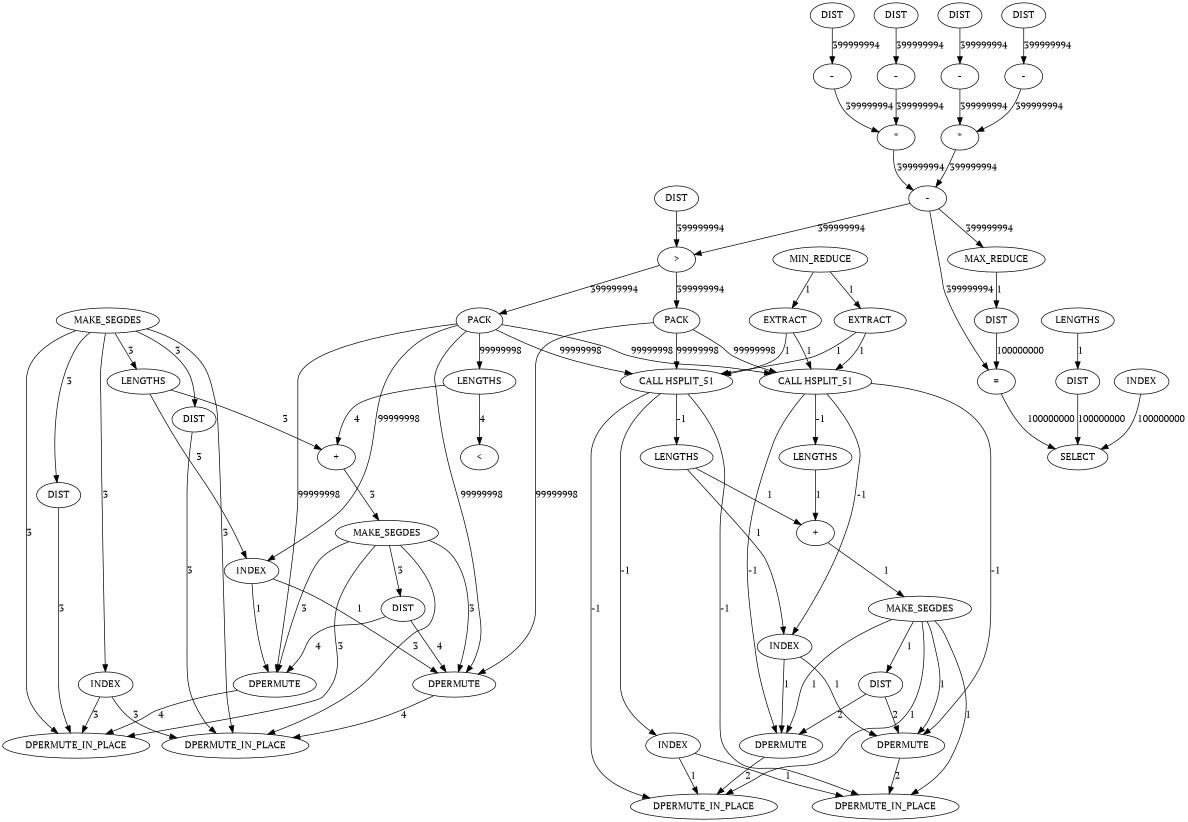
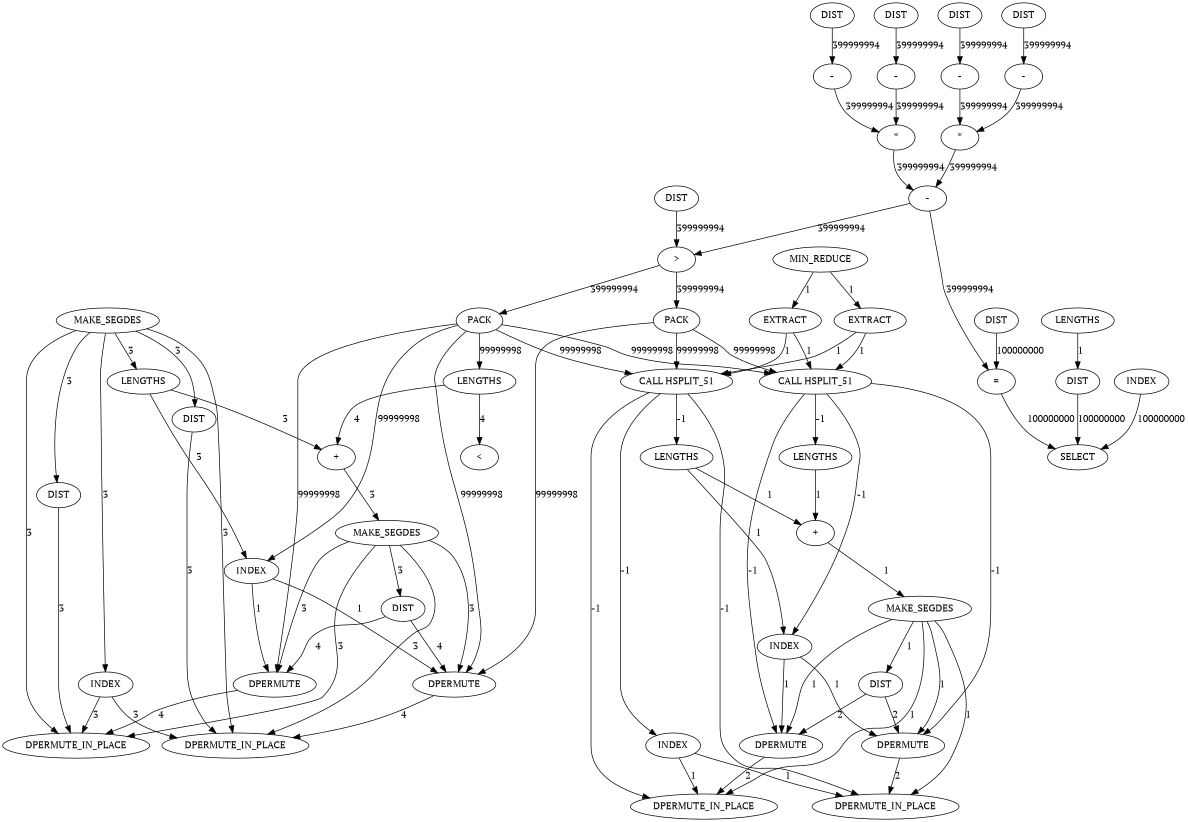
(996, 260) -> none
